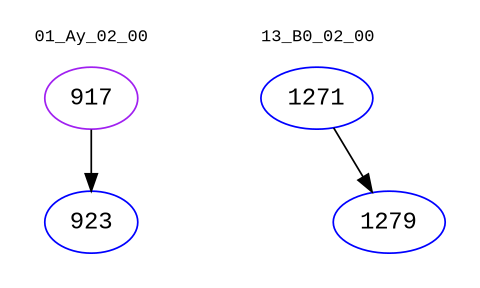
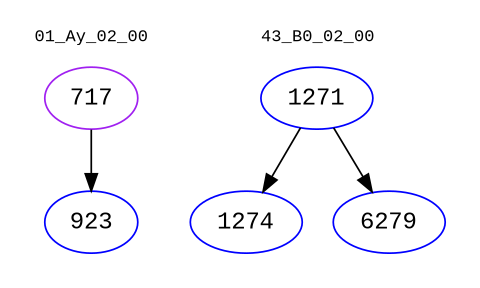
(319, 37) -> (319, 37)
(91, 98) -> (91, 98)
none -> (246, 222)
(389, 222) -> (389, 222)
